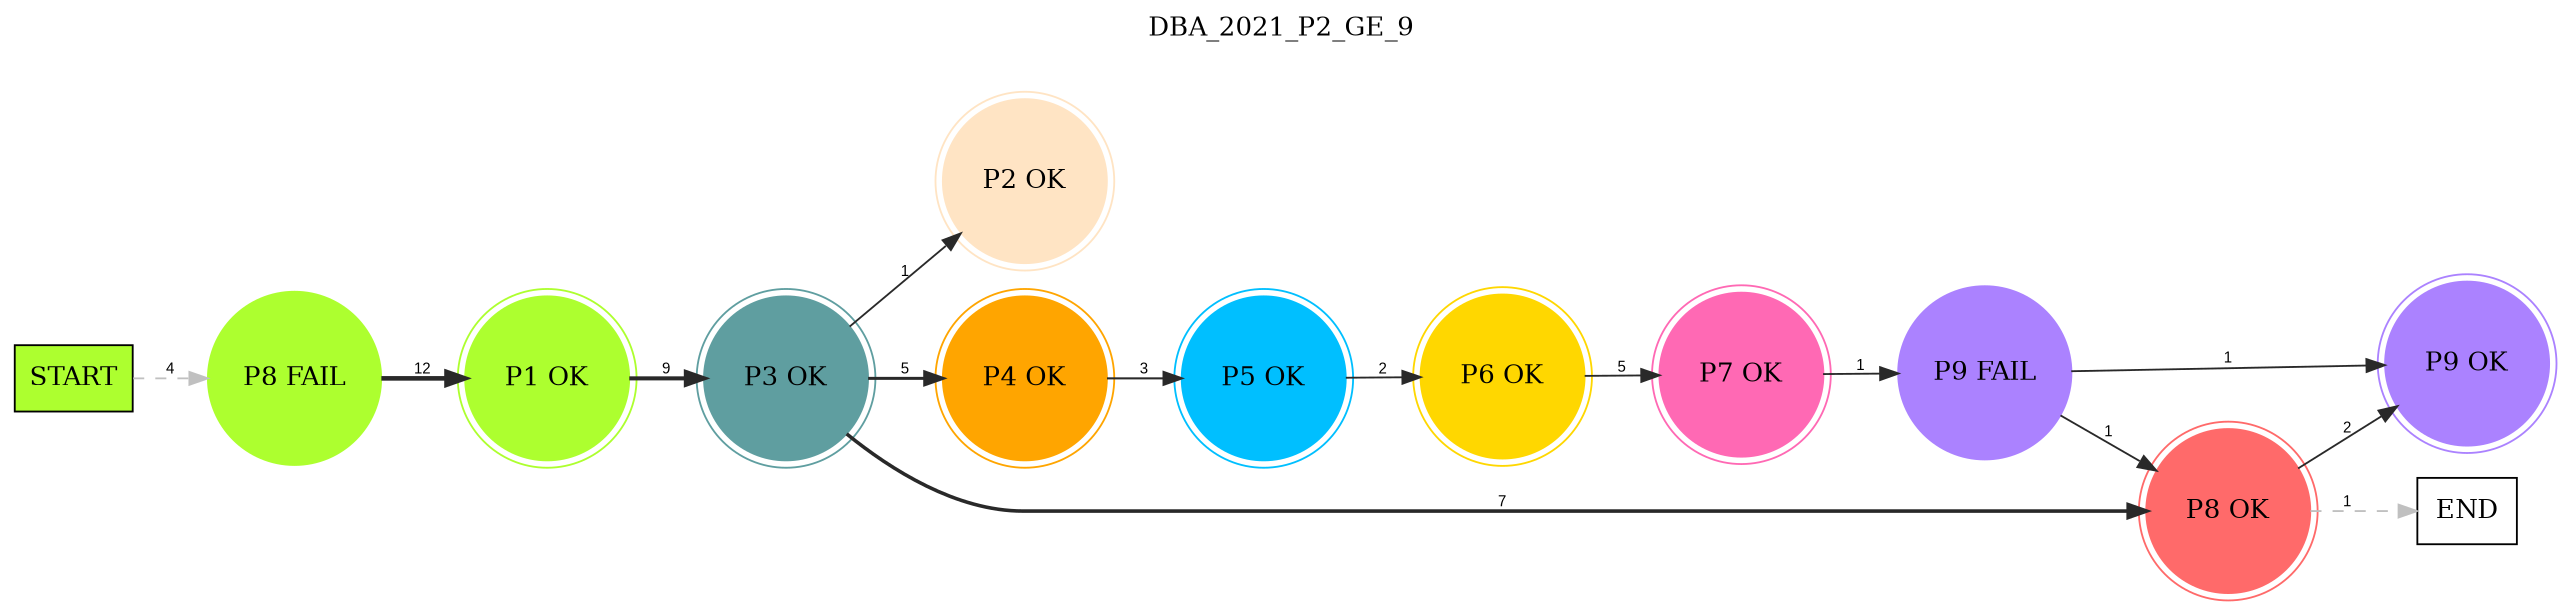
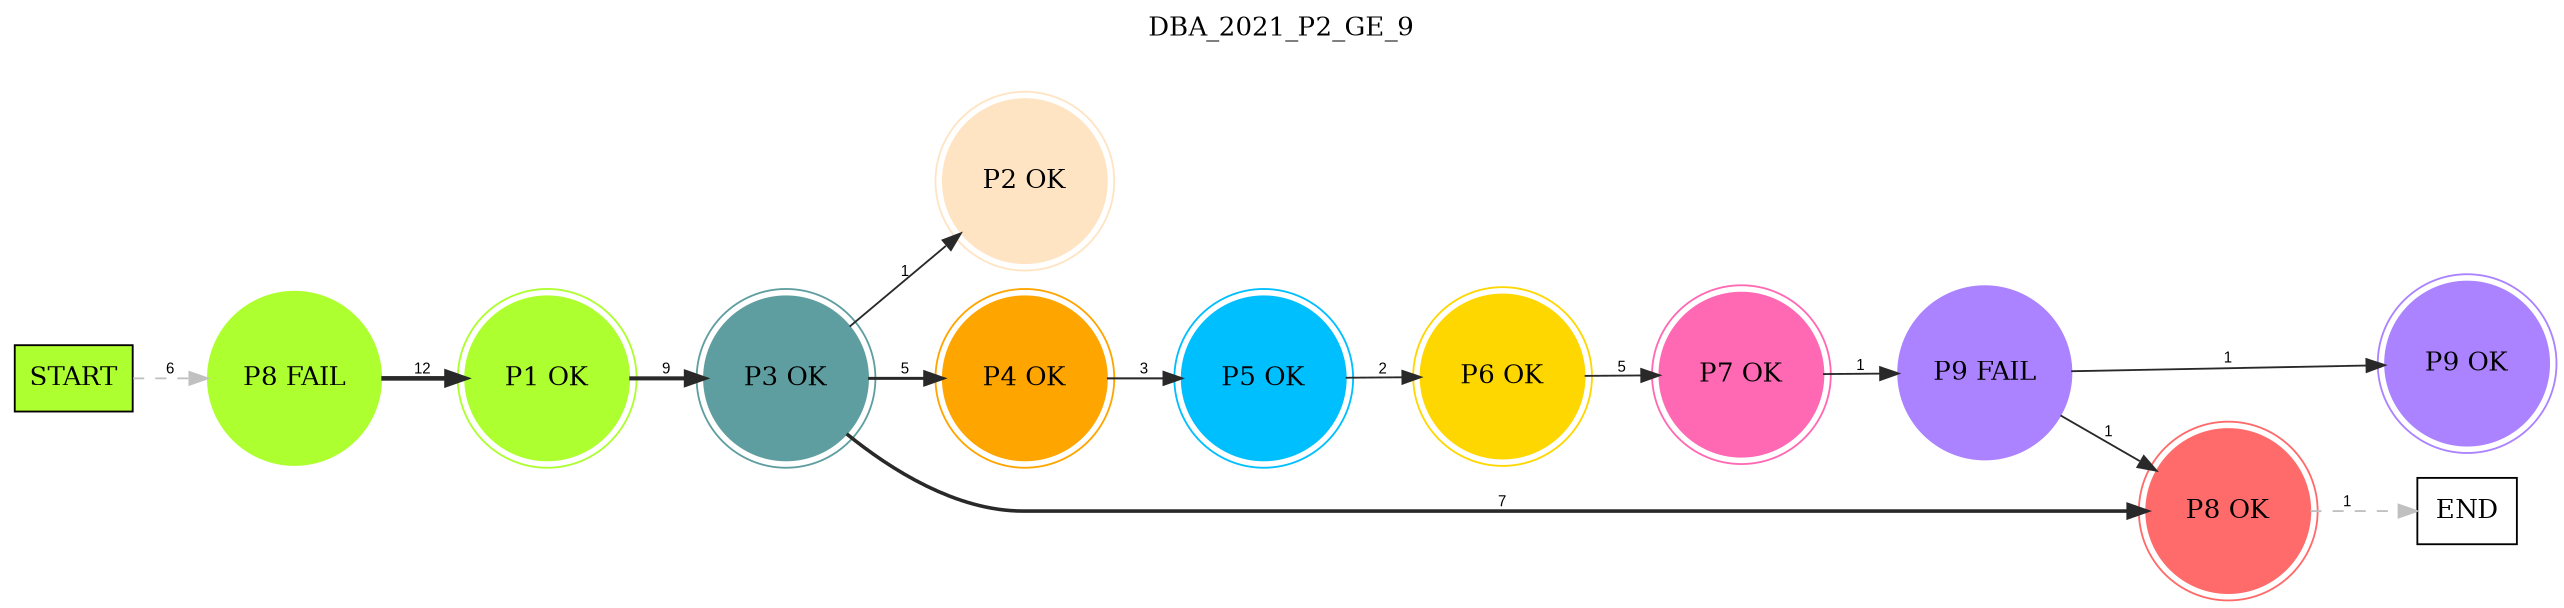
(170, 370) -> (170, 370)
(2340, 442) -> none
